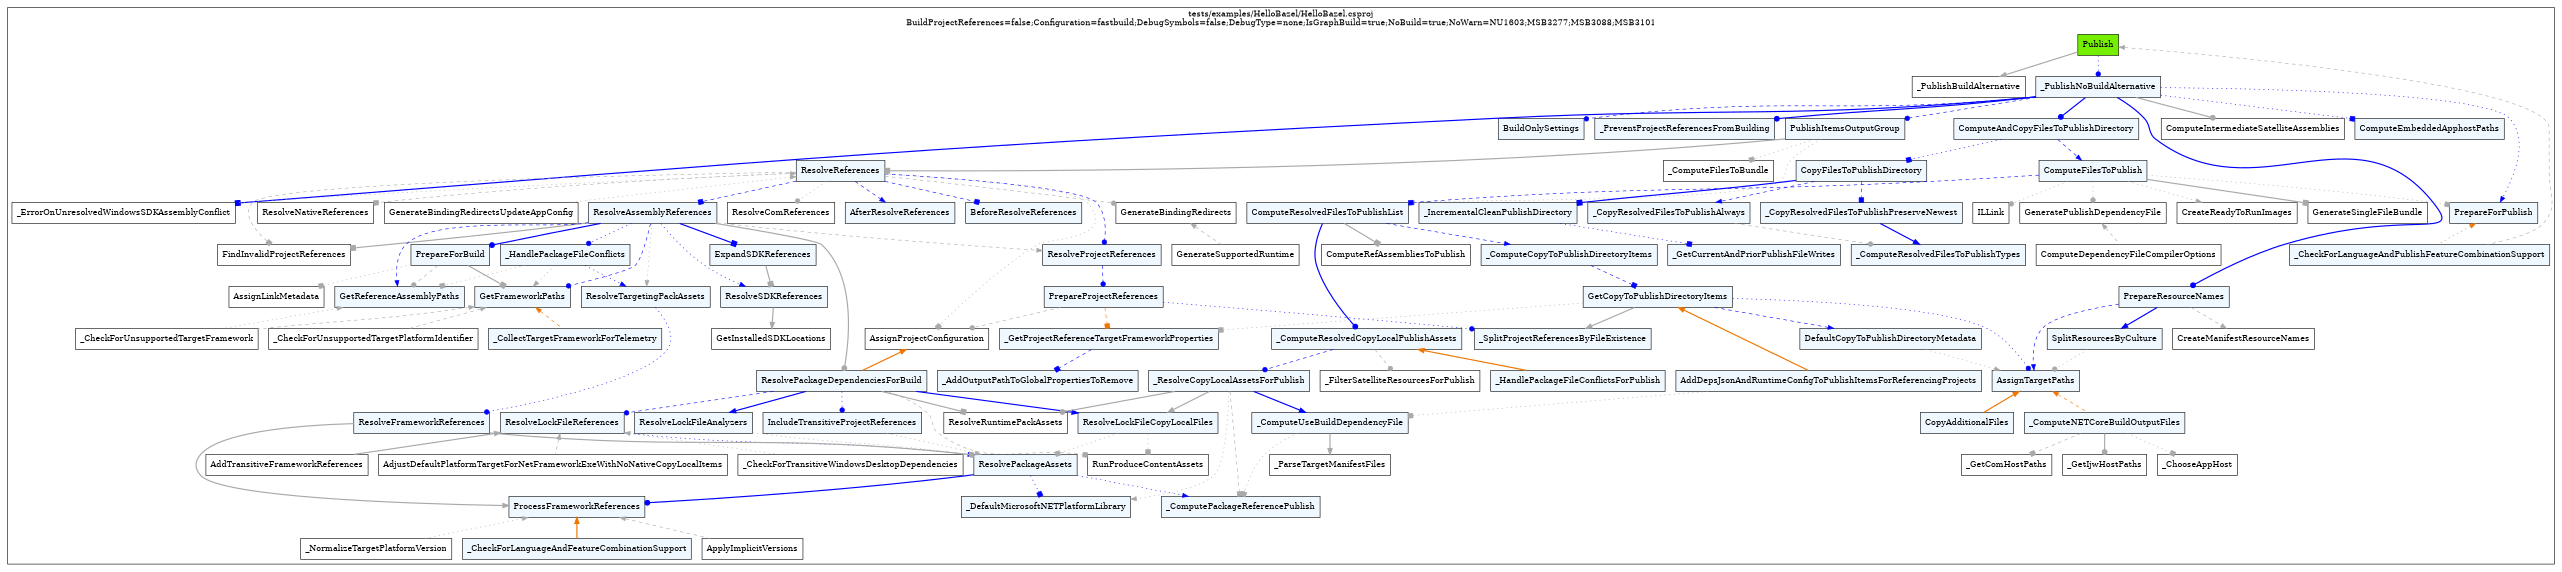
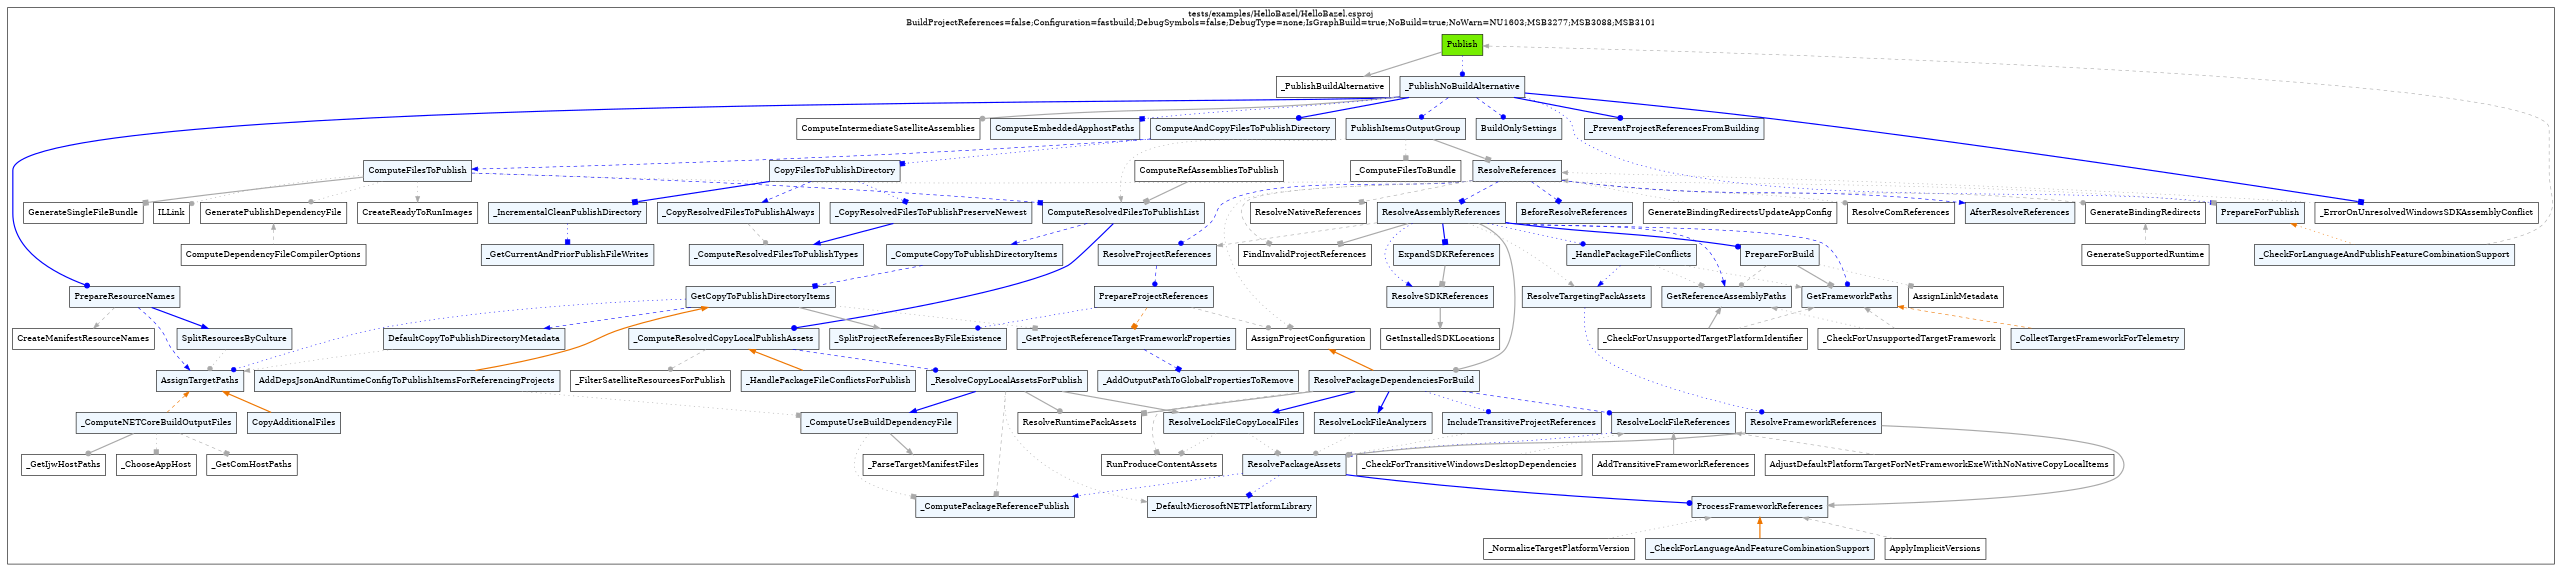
(1861, 189) -> (871, 187)
(1359, 232) -> (1169, 191)
none -> (1713, 321)
